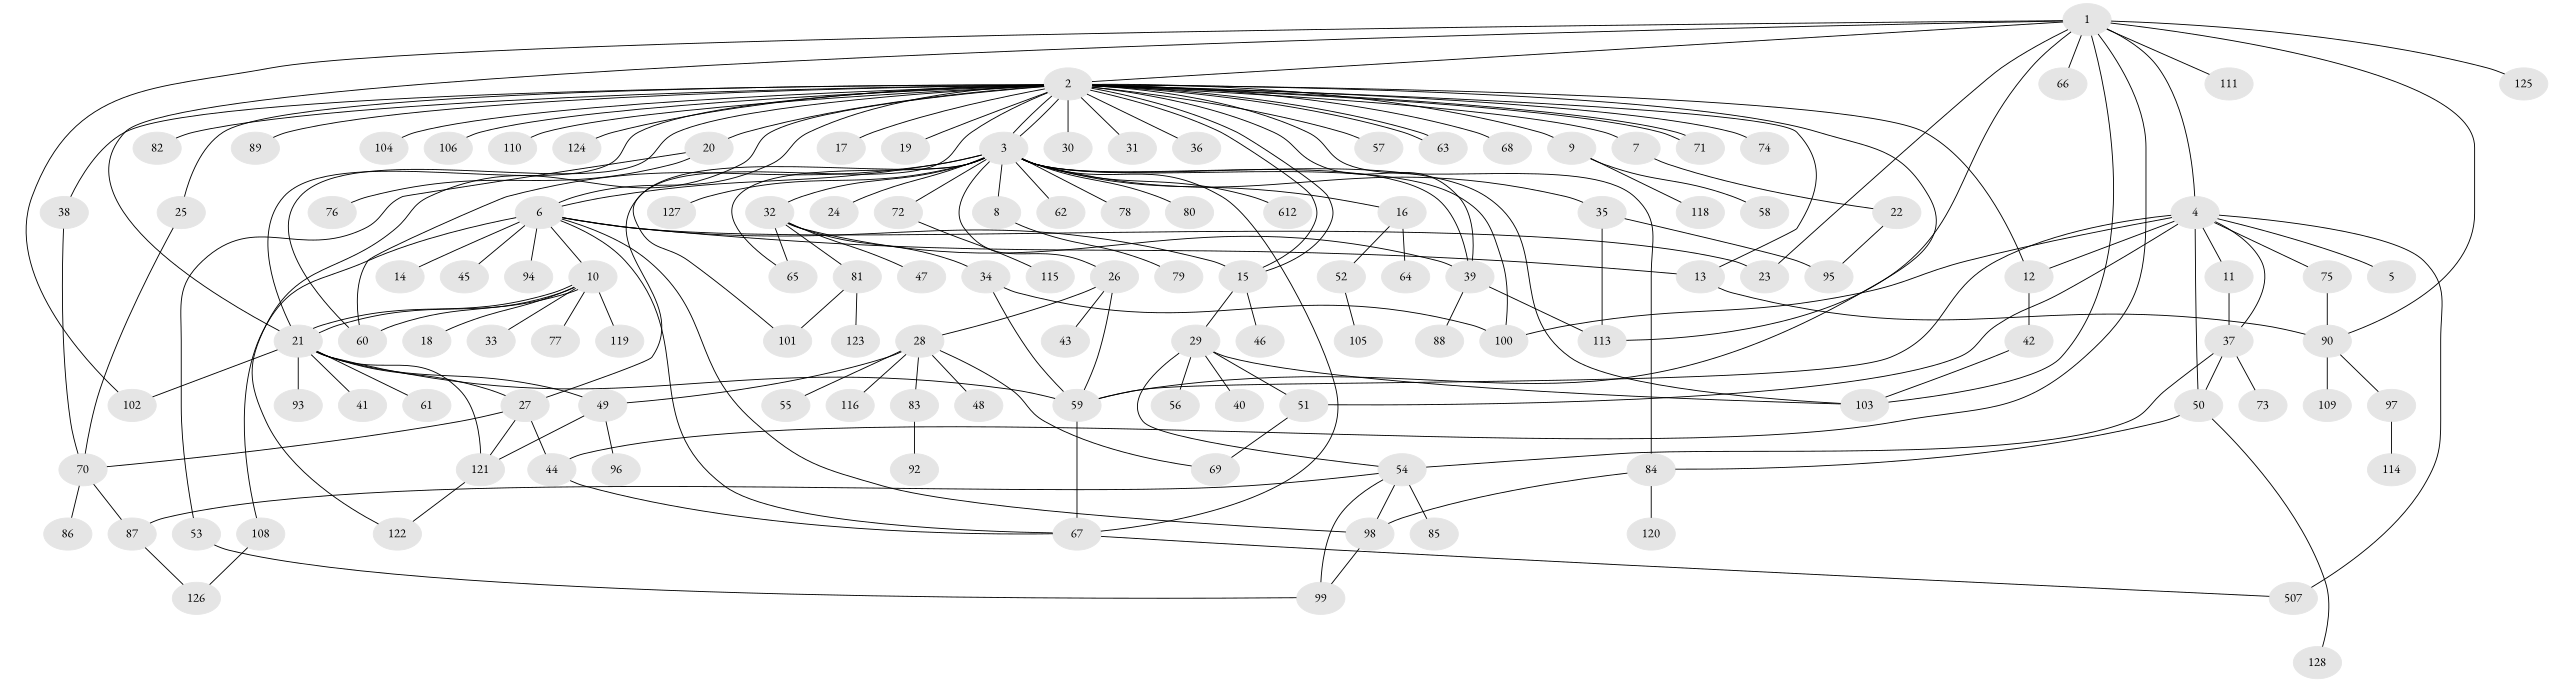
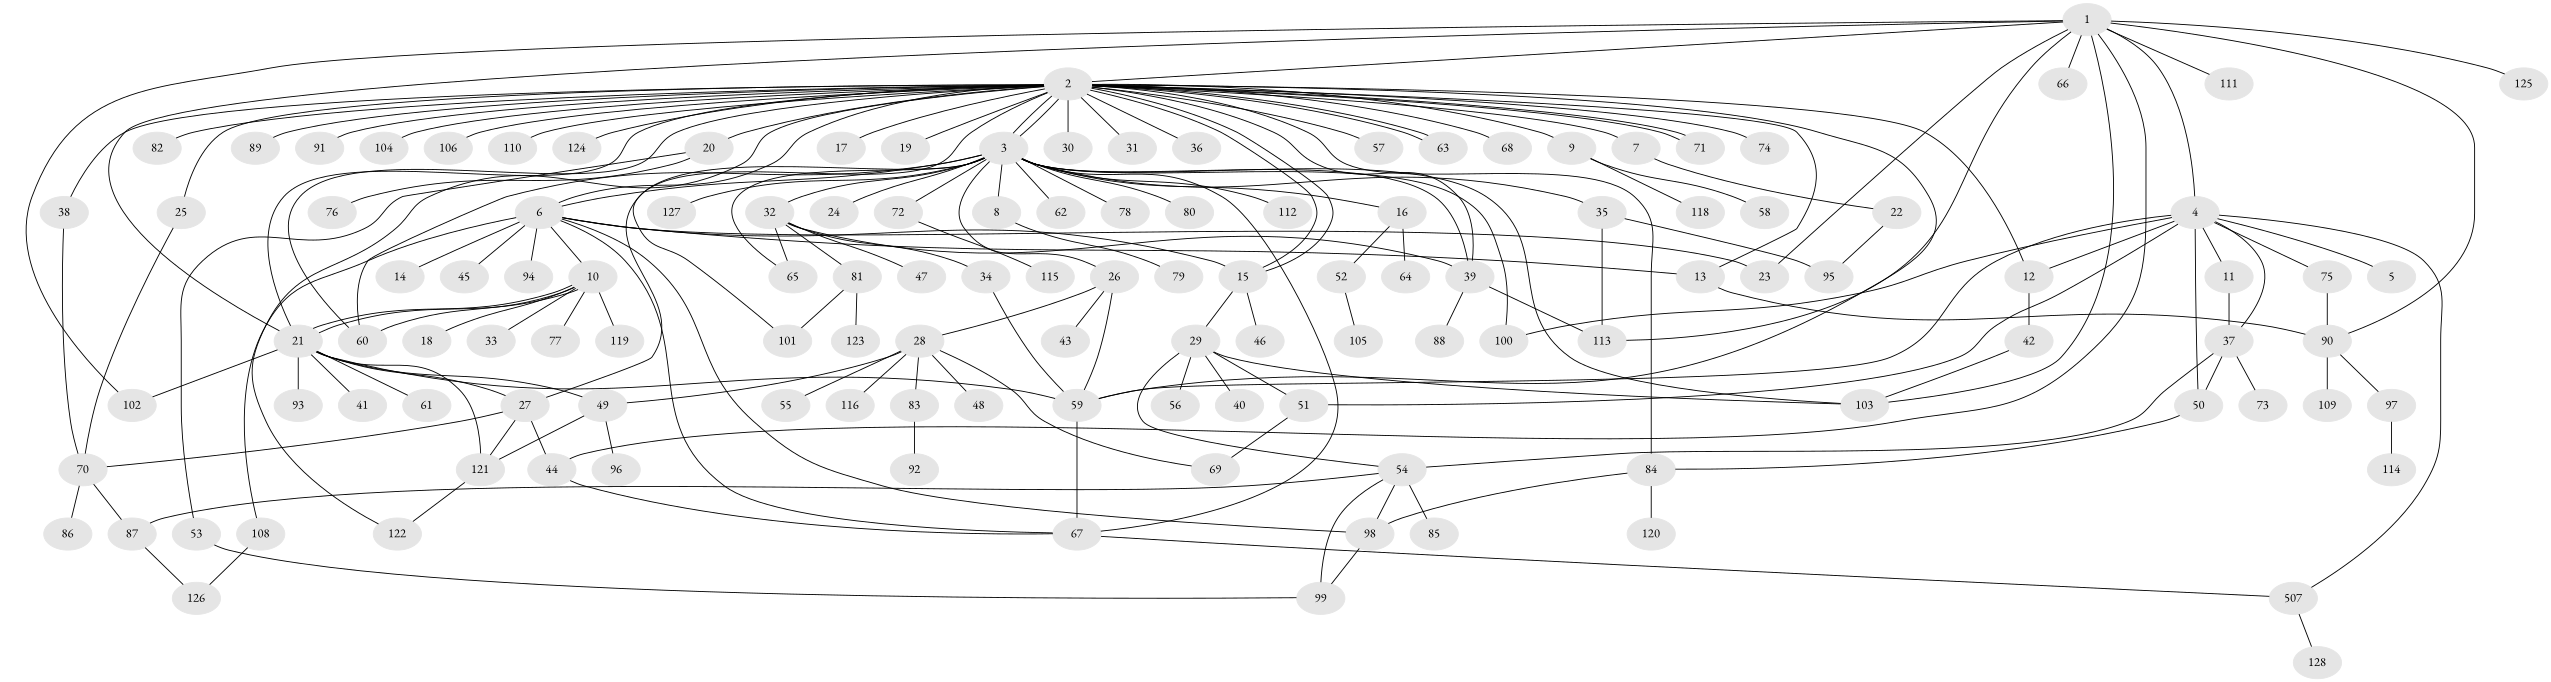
none -> (320, 148)
(1288, 213) -> (1288, 213)
(1245, 309) -> none
(2296, 521) -> (2305, 630)
